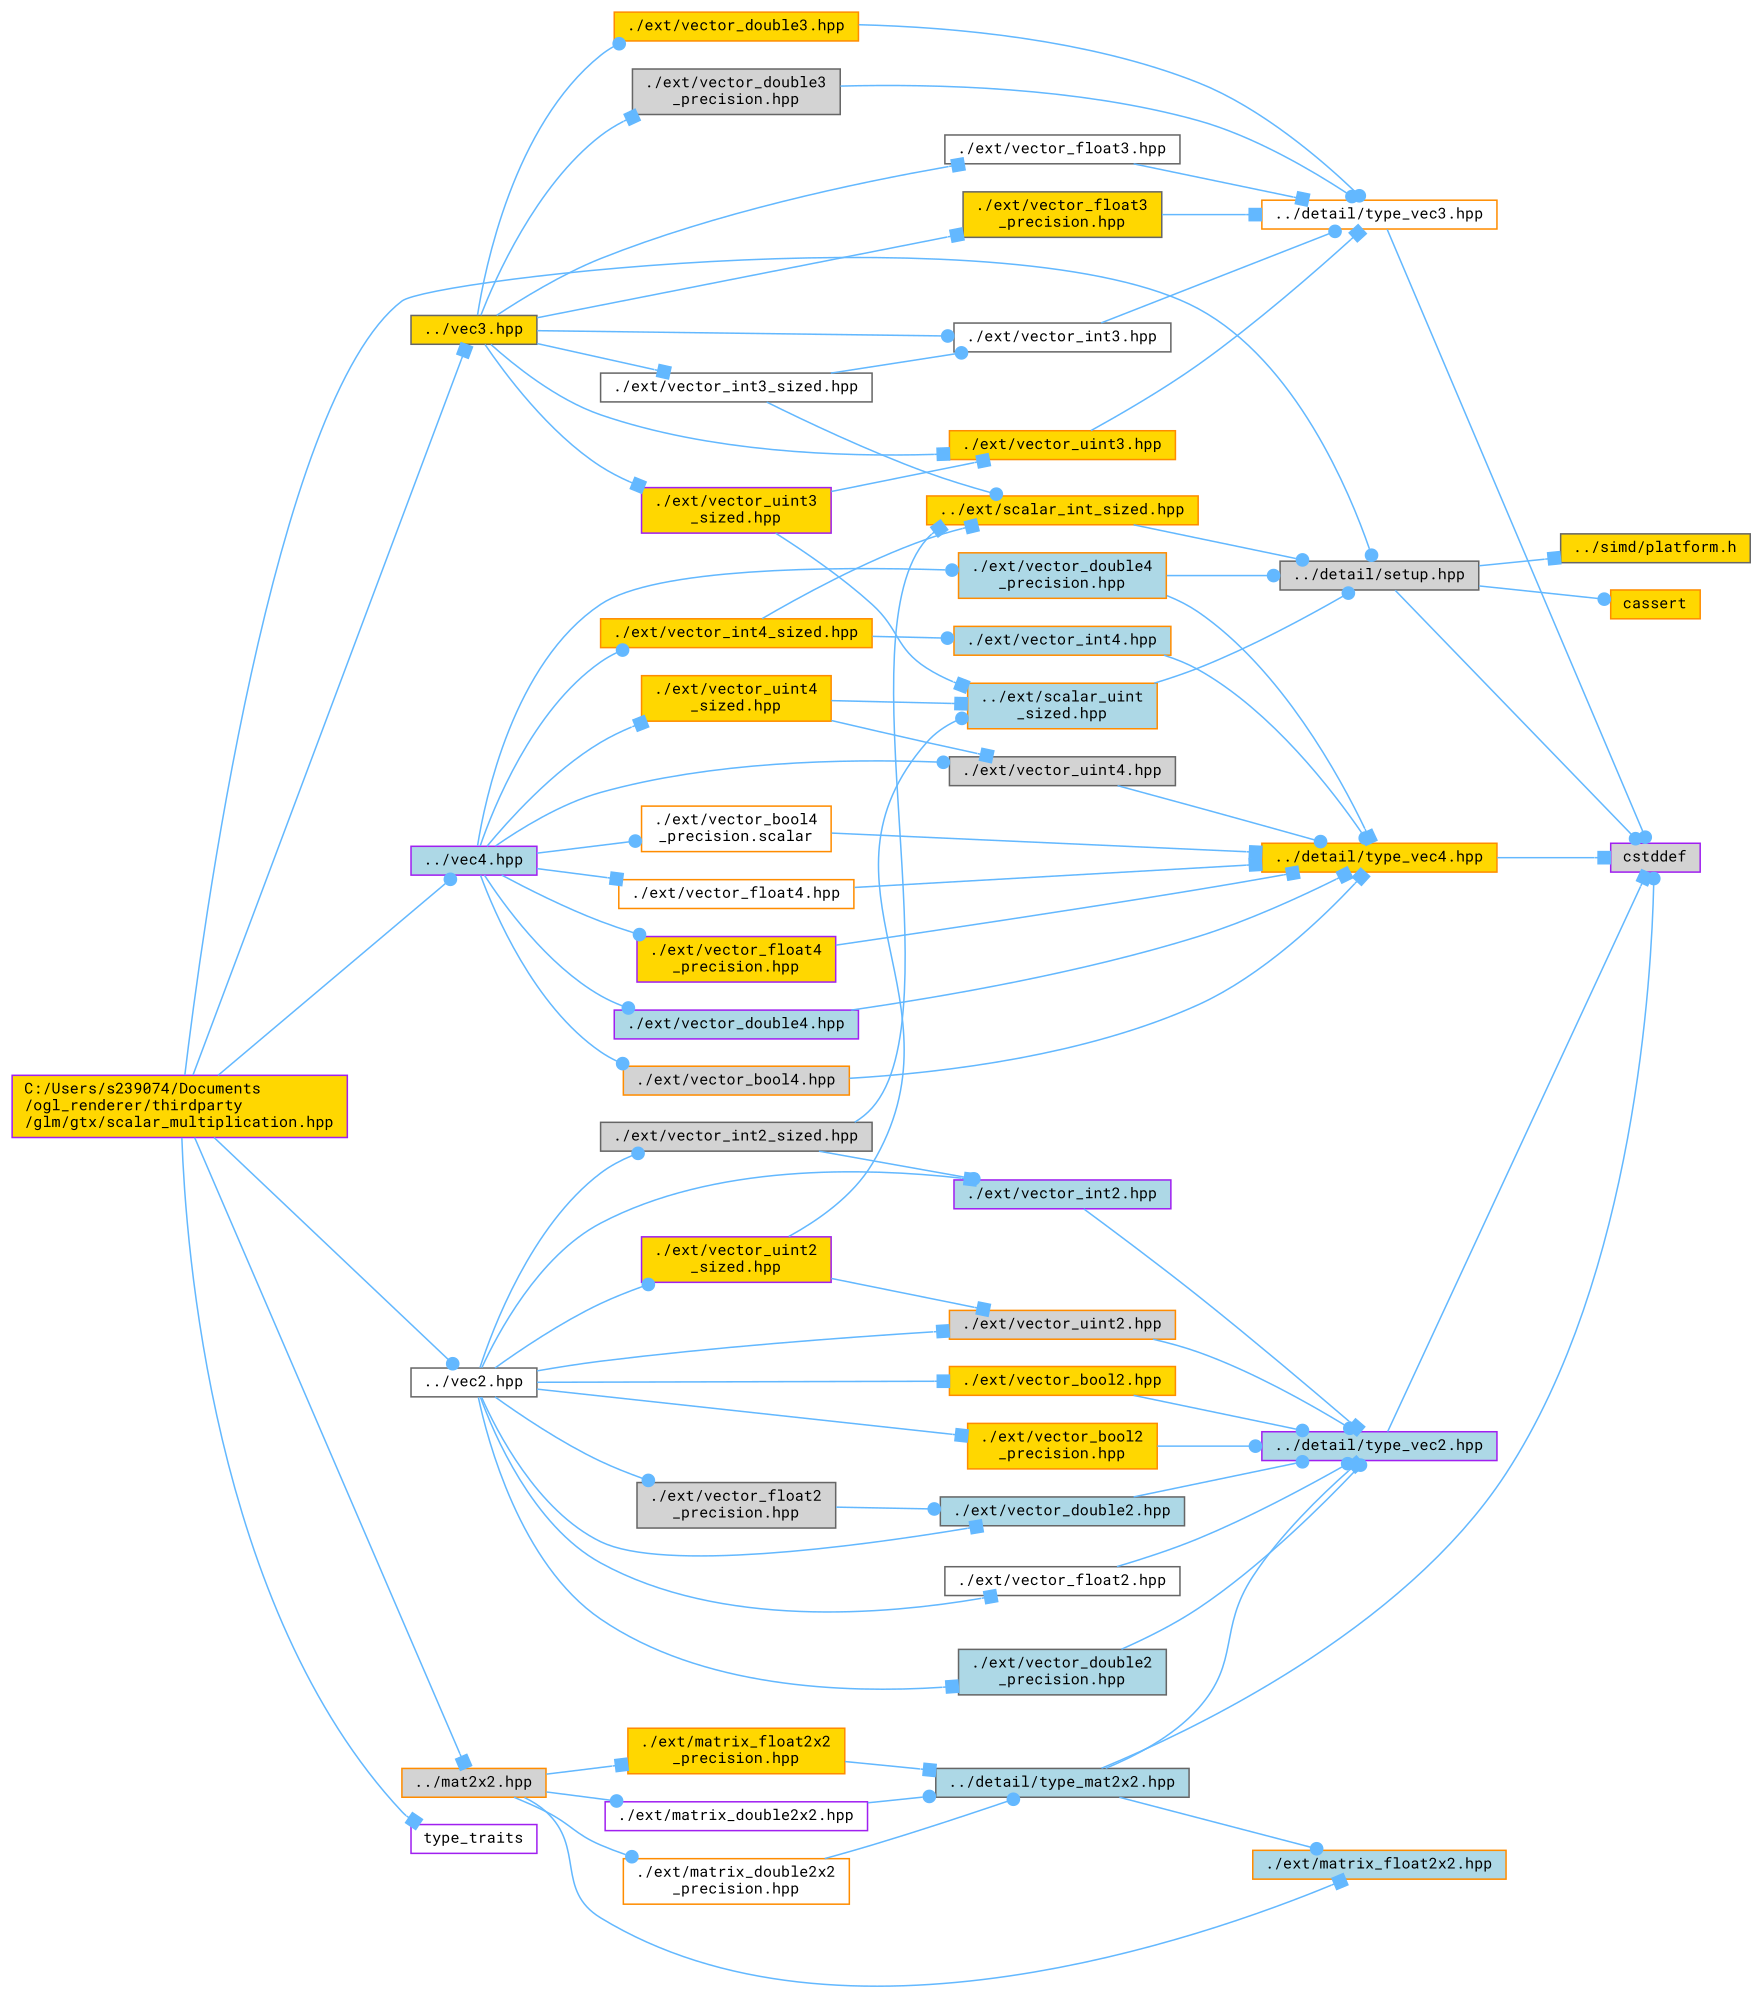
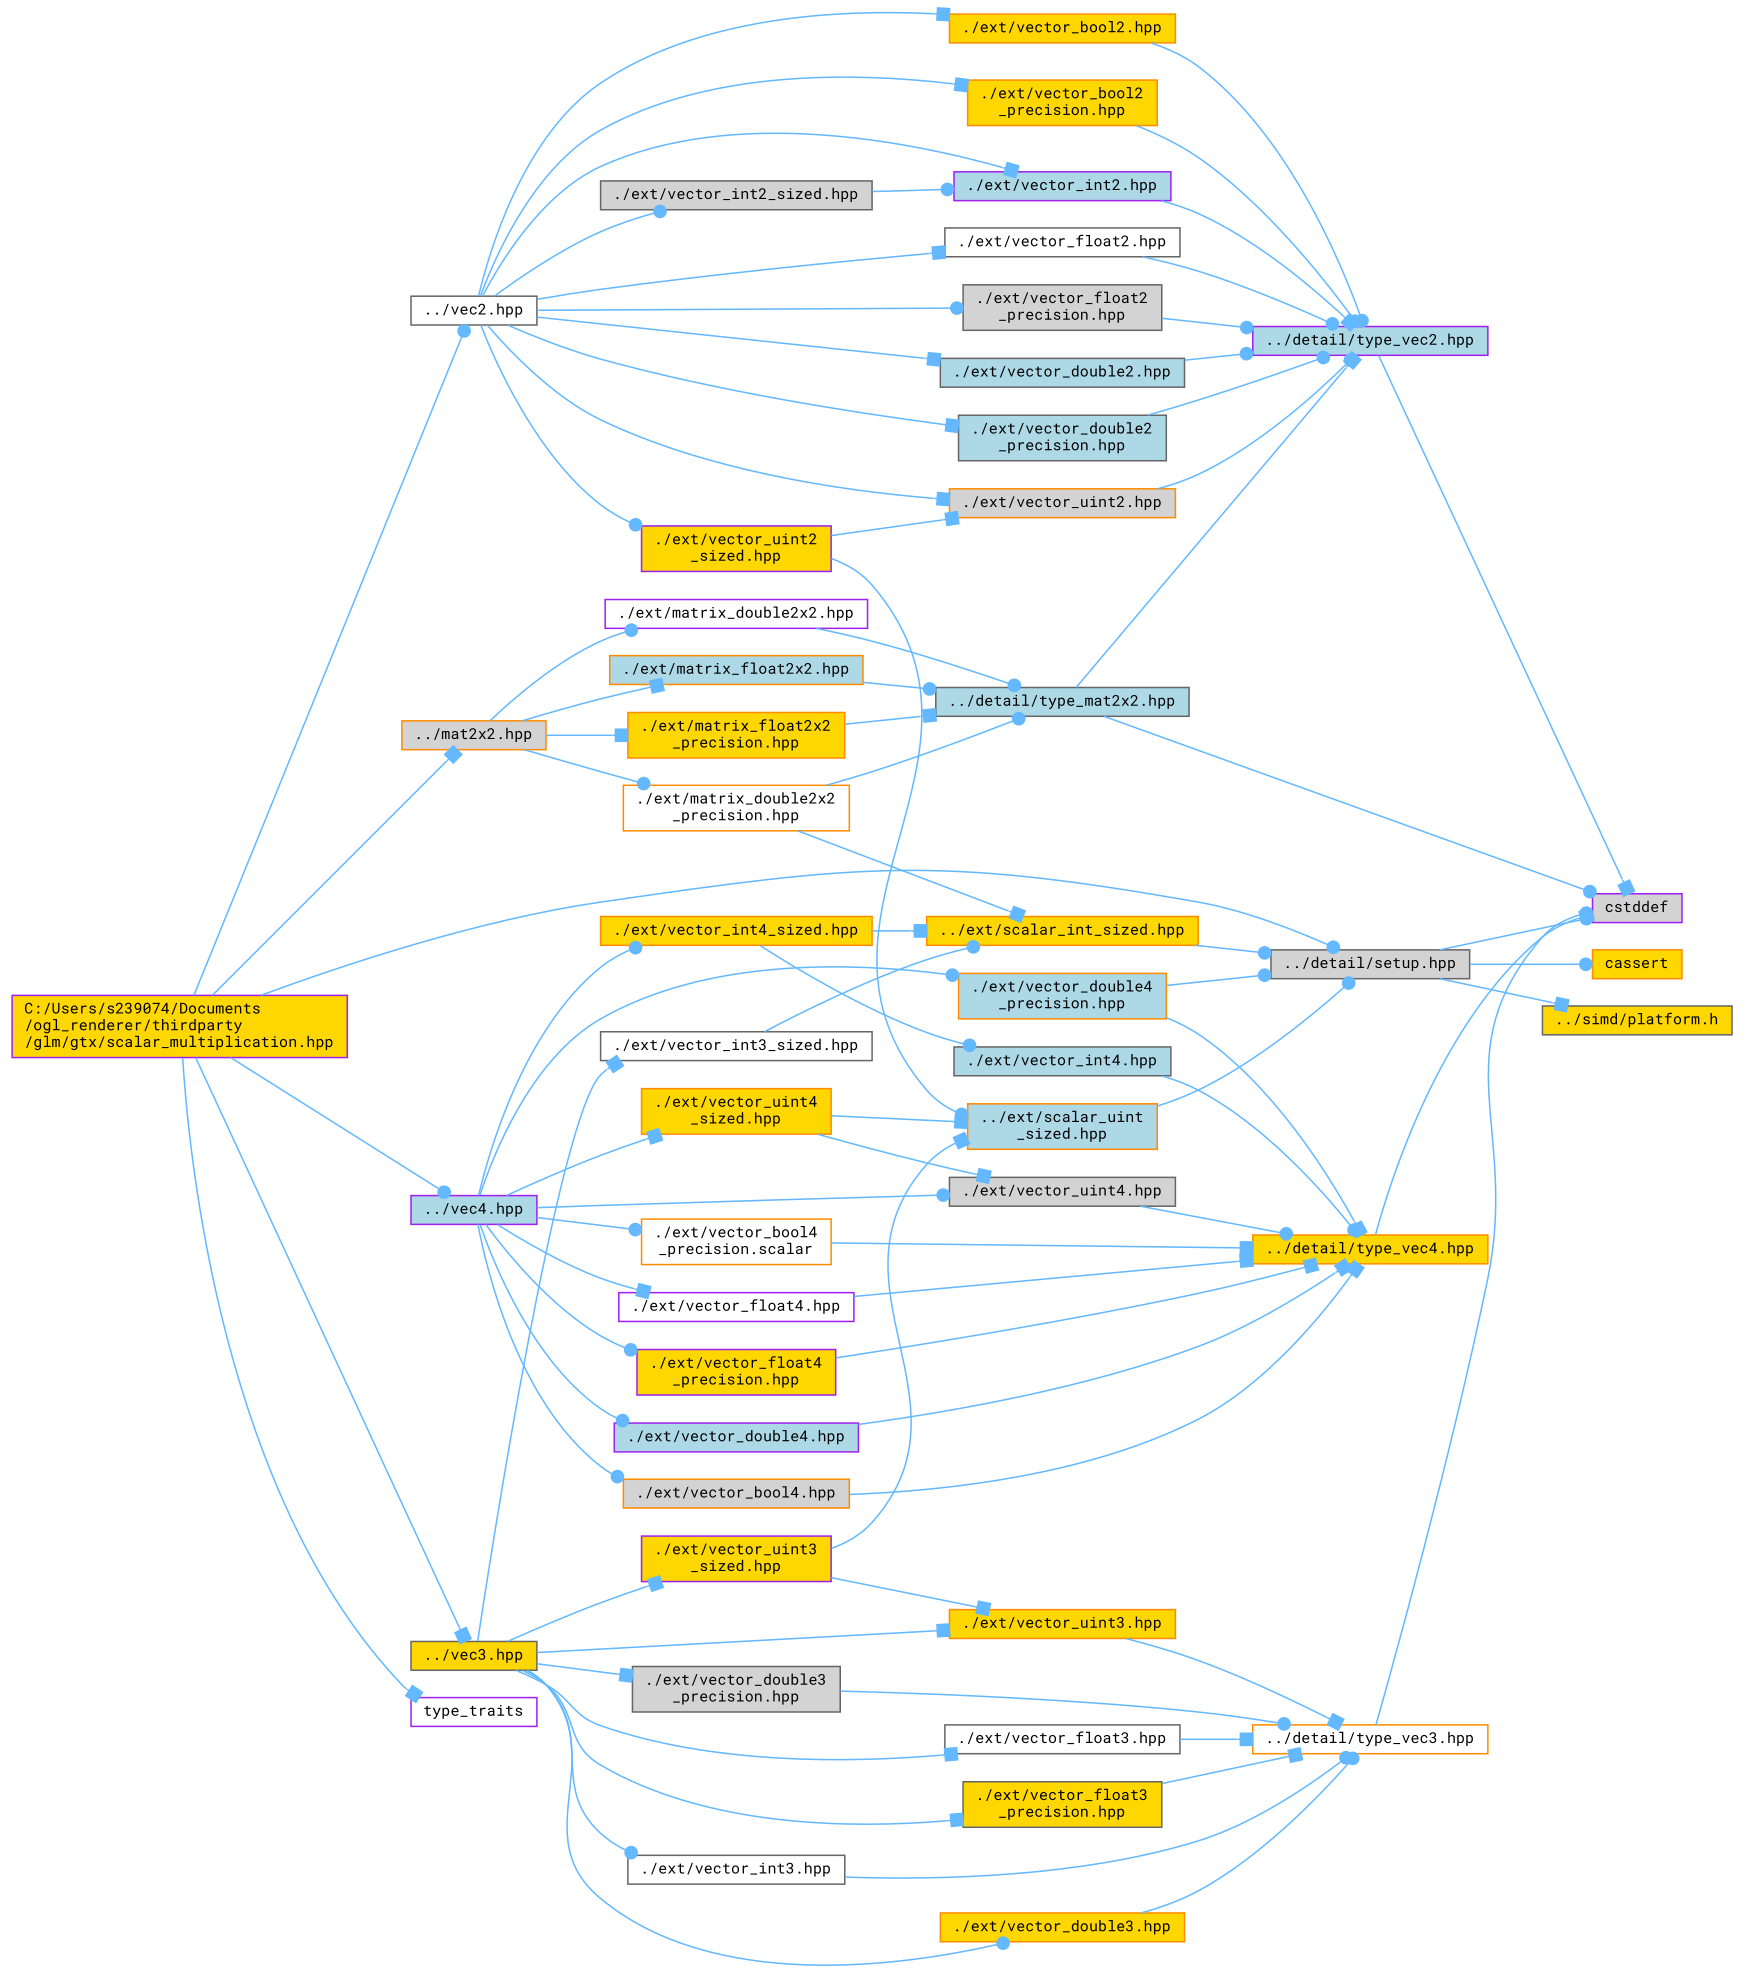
(893, 364) -> none
(1062, 641) -> (1062, 1061)
(901, 847) -> (877, 861)
(736, 894) -> (736, 1307)
(882, 1508) -> (1201, 323)
(1215, 1822) -> (893, 685)
